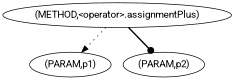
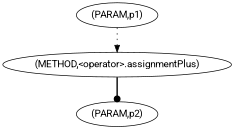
(96, 37) -> (117, 37)
